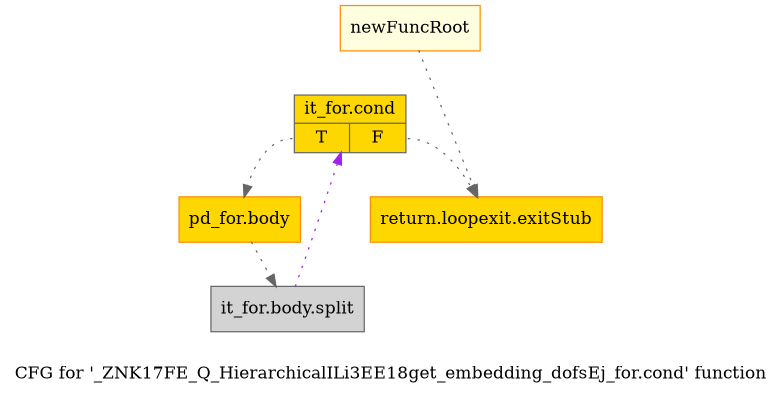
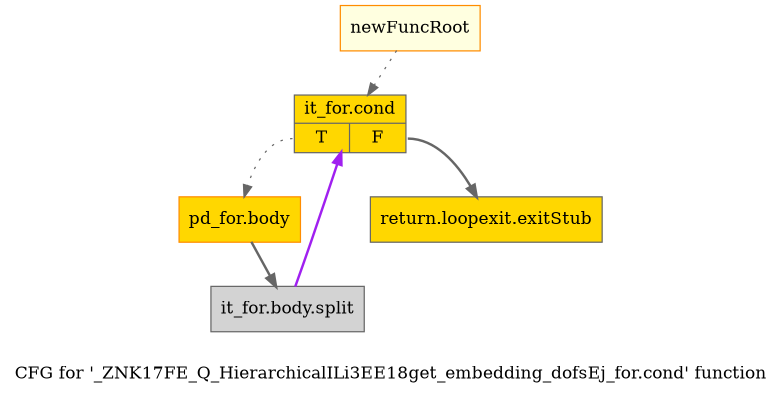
(446, 118) -> (385, 68)
(445, 154) -> (445, 154)
(486, 220) -> (486, 220)
(317, 225) -> (317, 225)
(261, 259) -> (261, 259)
